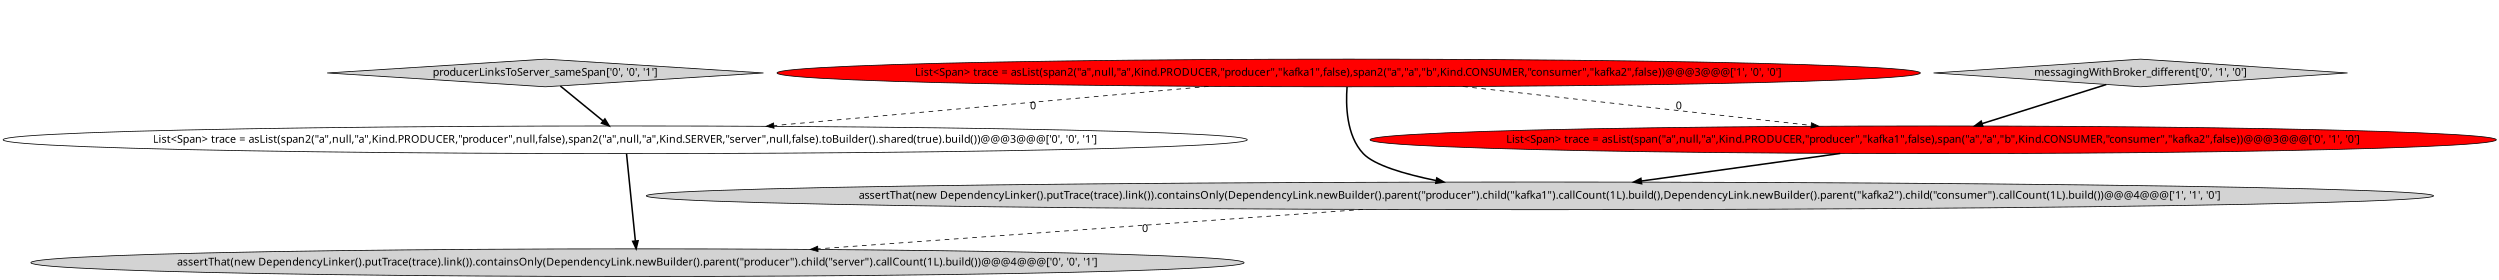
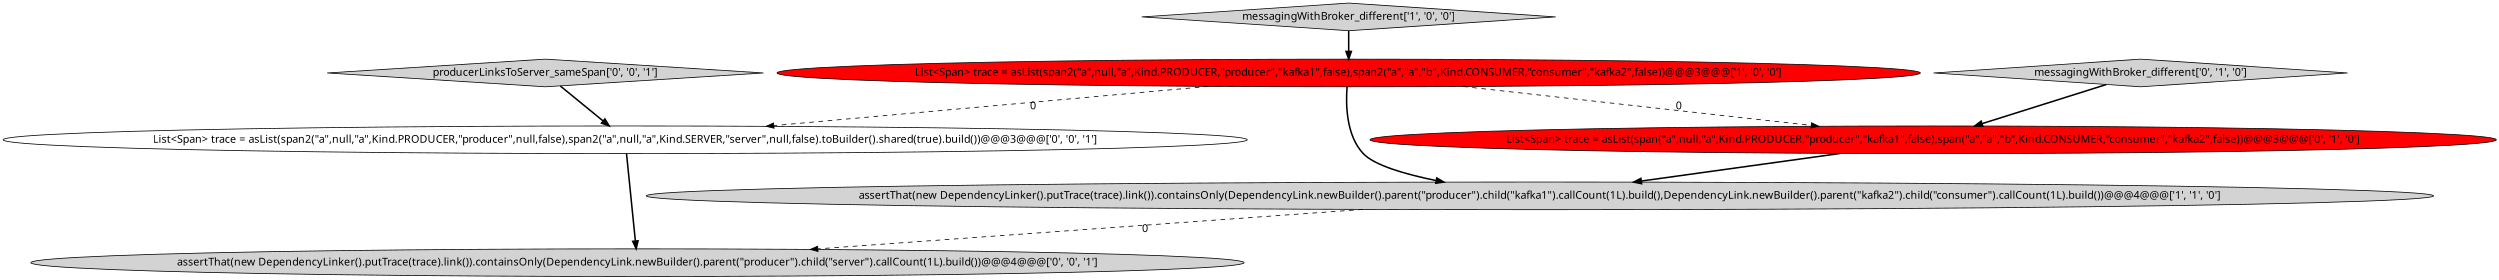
none -> (1349, 17)
